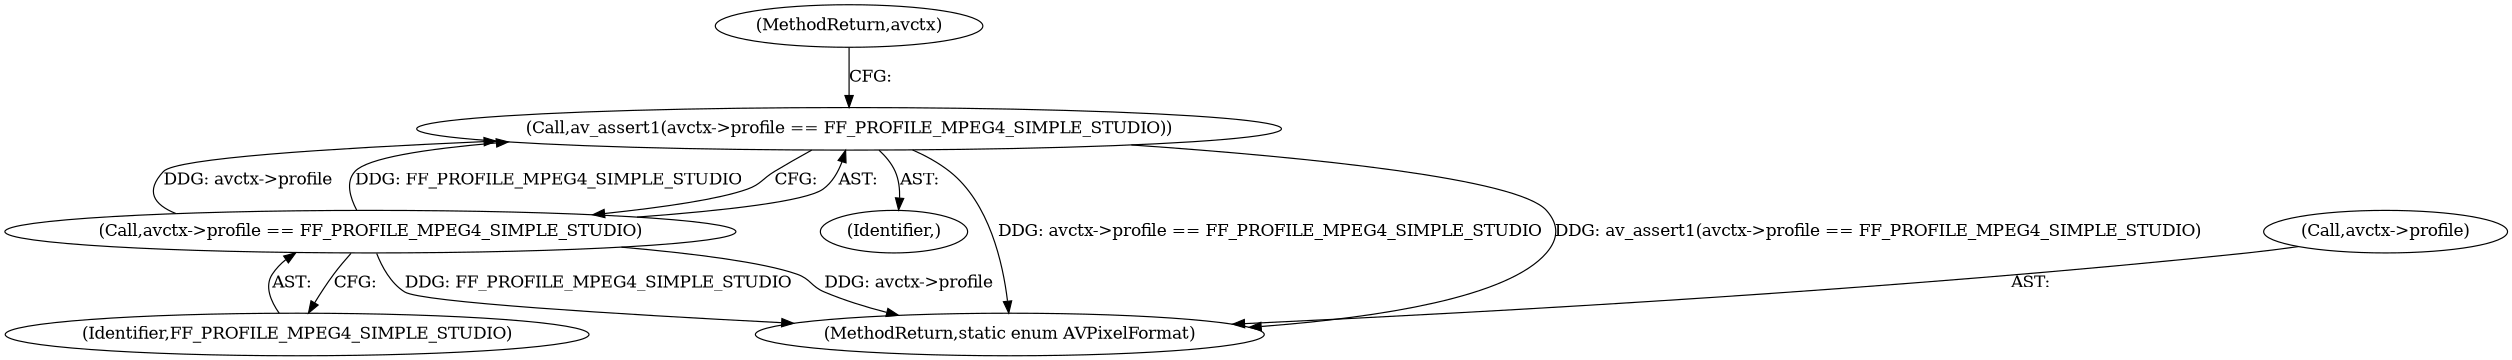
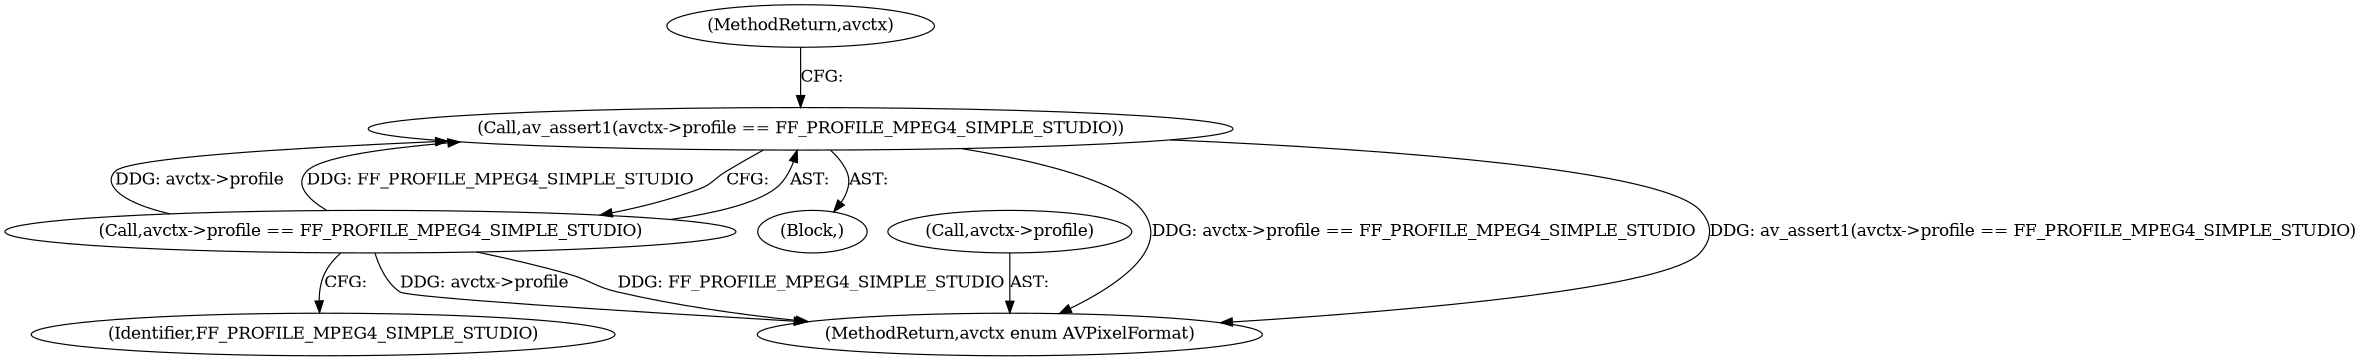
(894, 232) -> (812, 232)
(269, 285) -> none
(1010, 334) -> (1010, 334)
